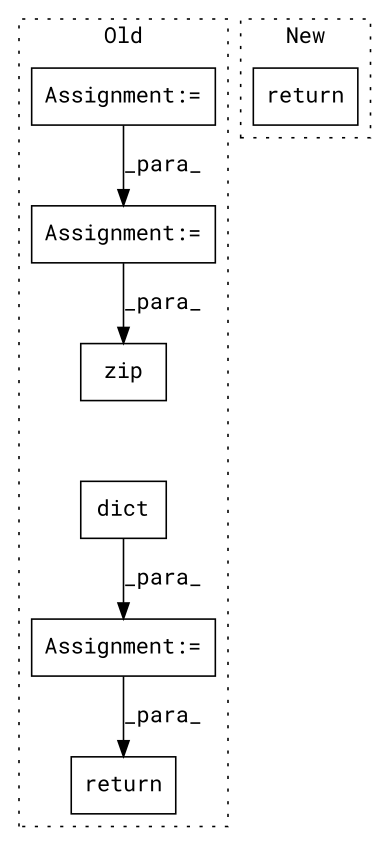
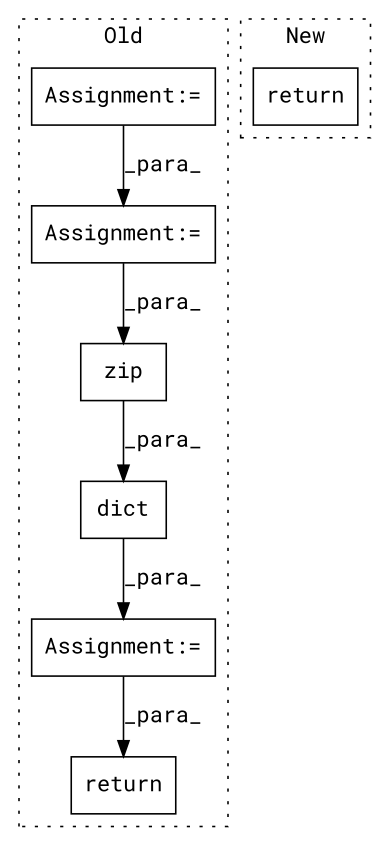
none -> (124, 433)
